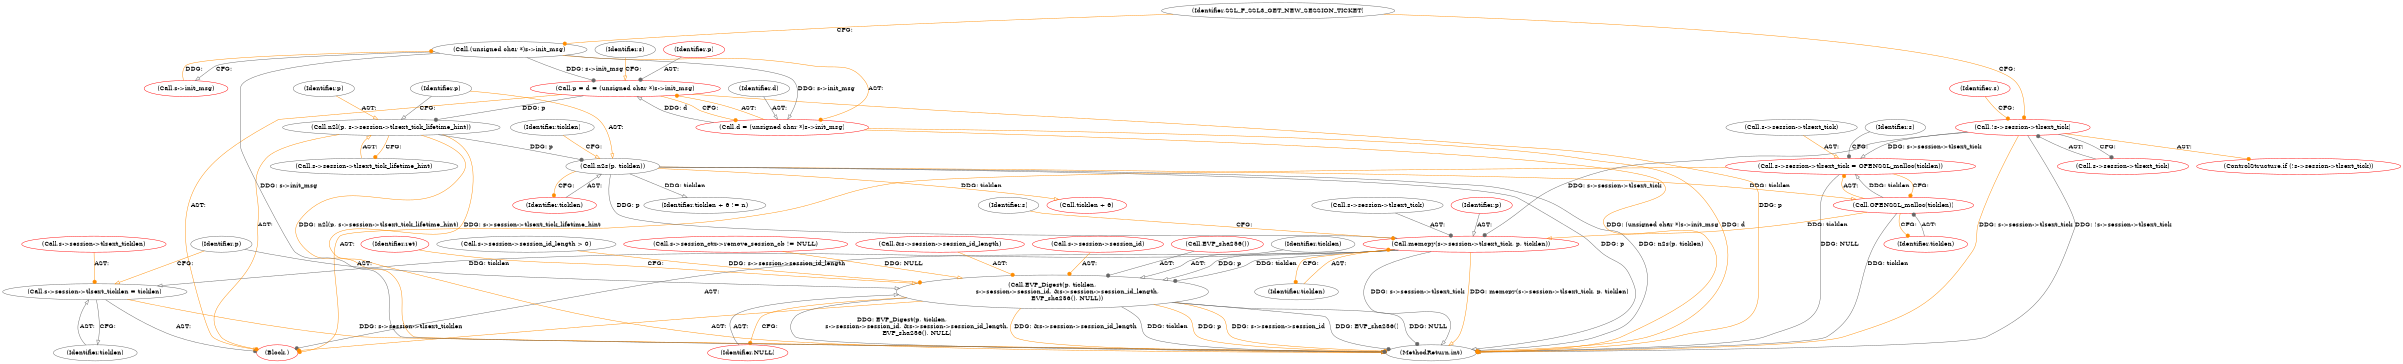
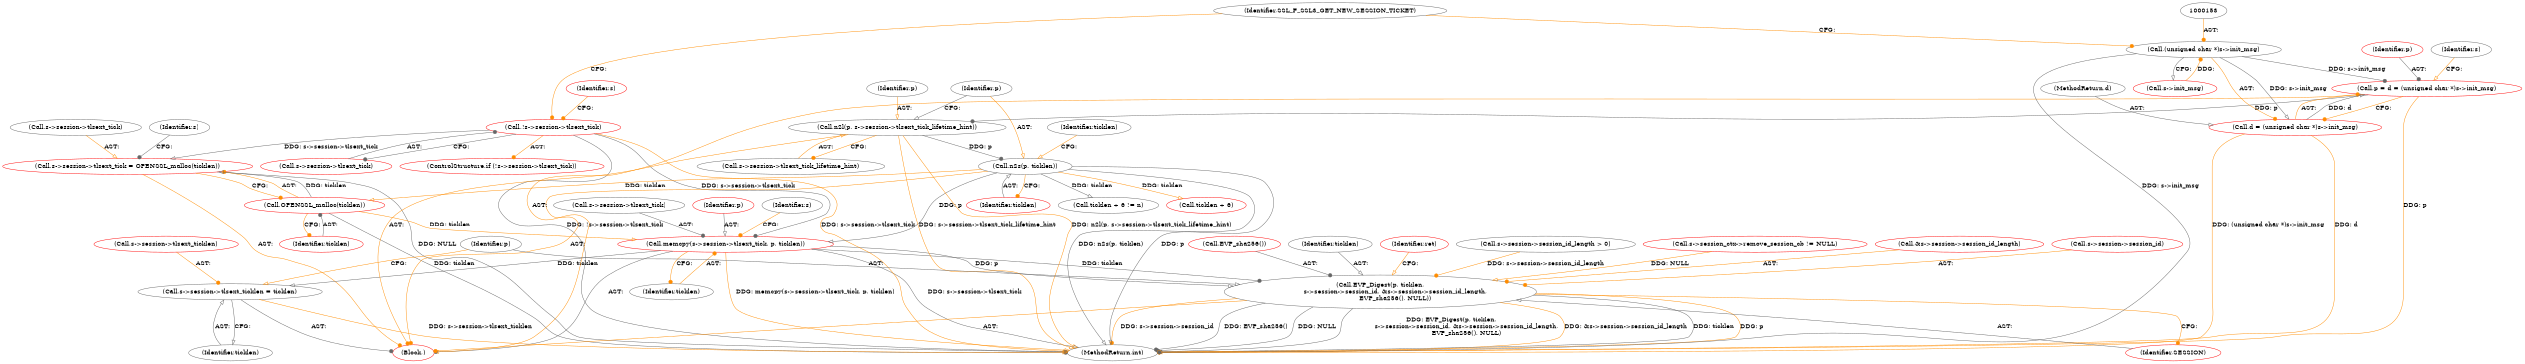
none -> (2204, 11)
(759, 89) -> (2083, 89)
none -> (616, 191)
(705, 205) -> (1108, 205)
(748, 353) -> (2173, 353)
